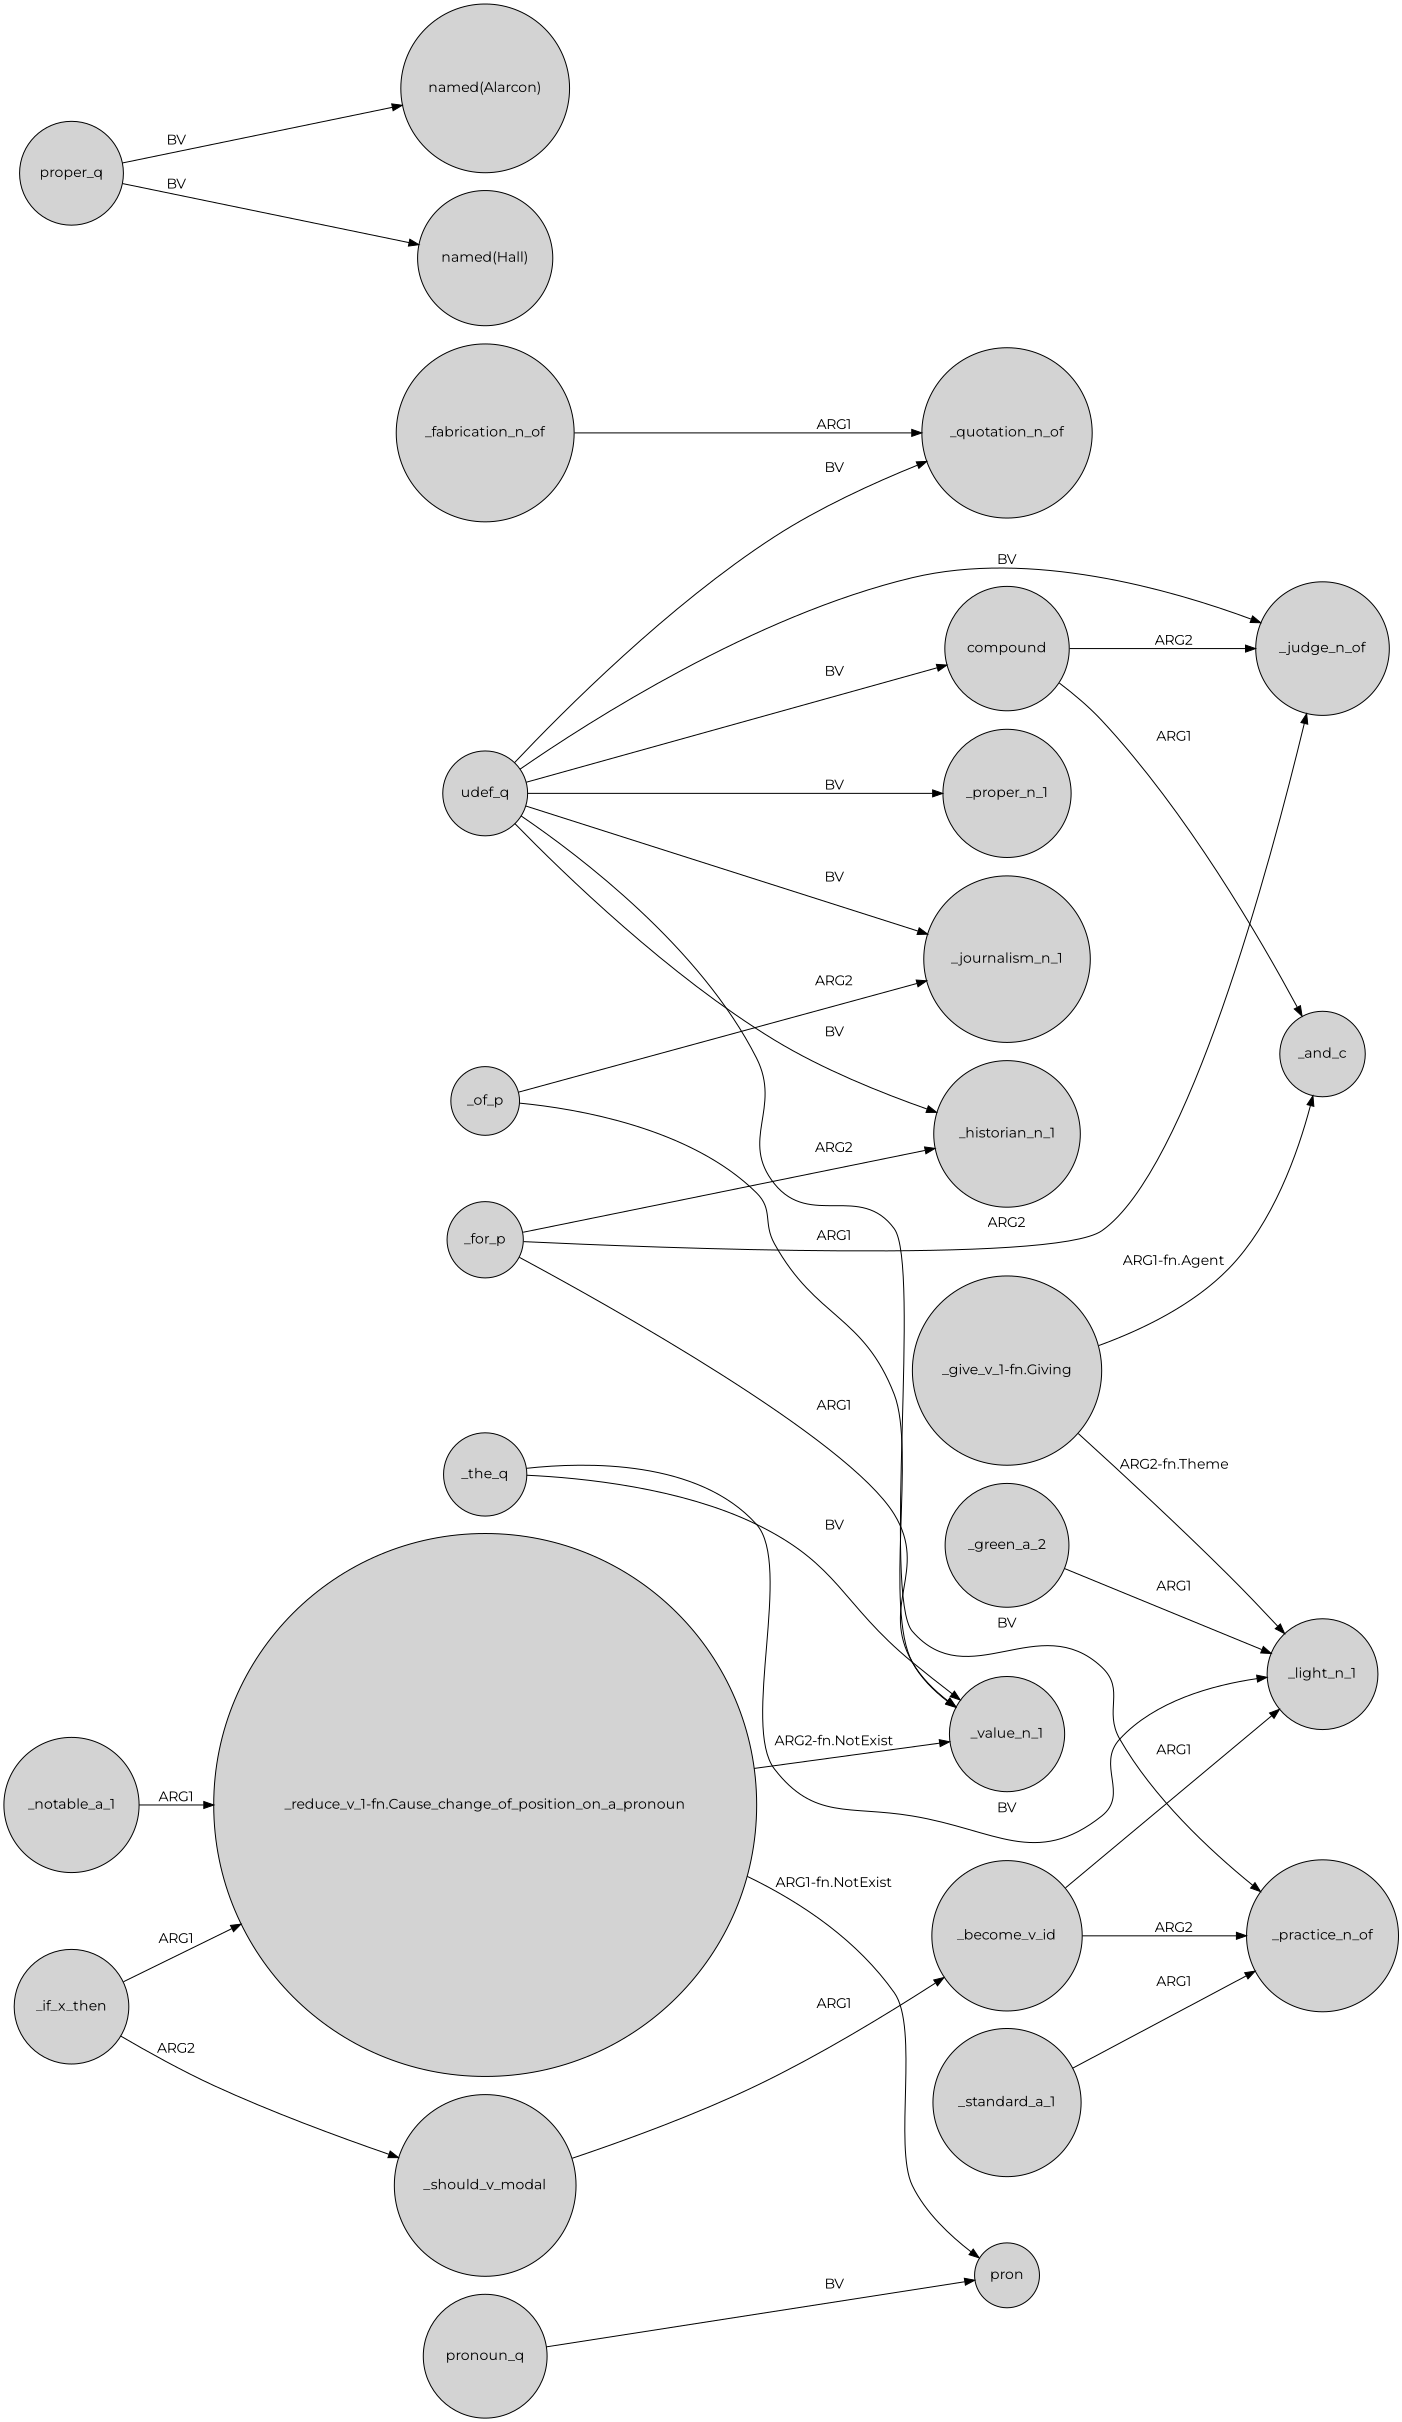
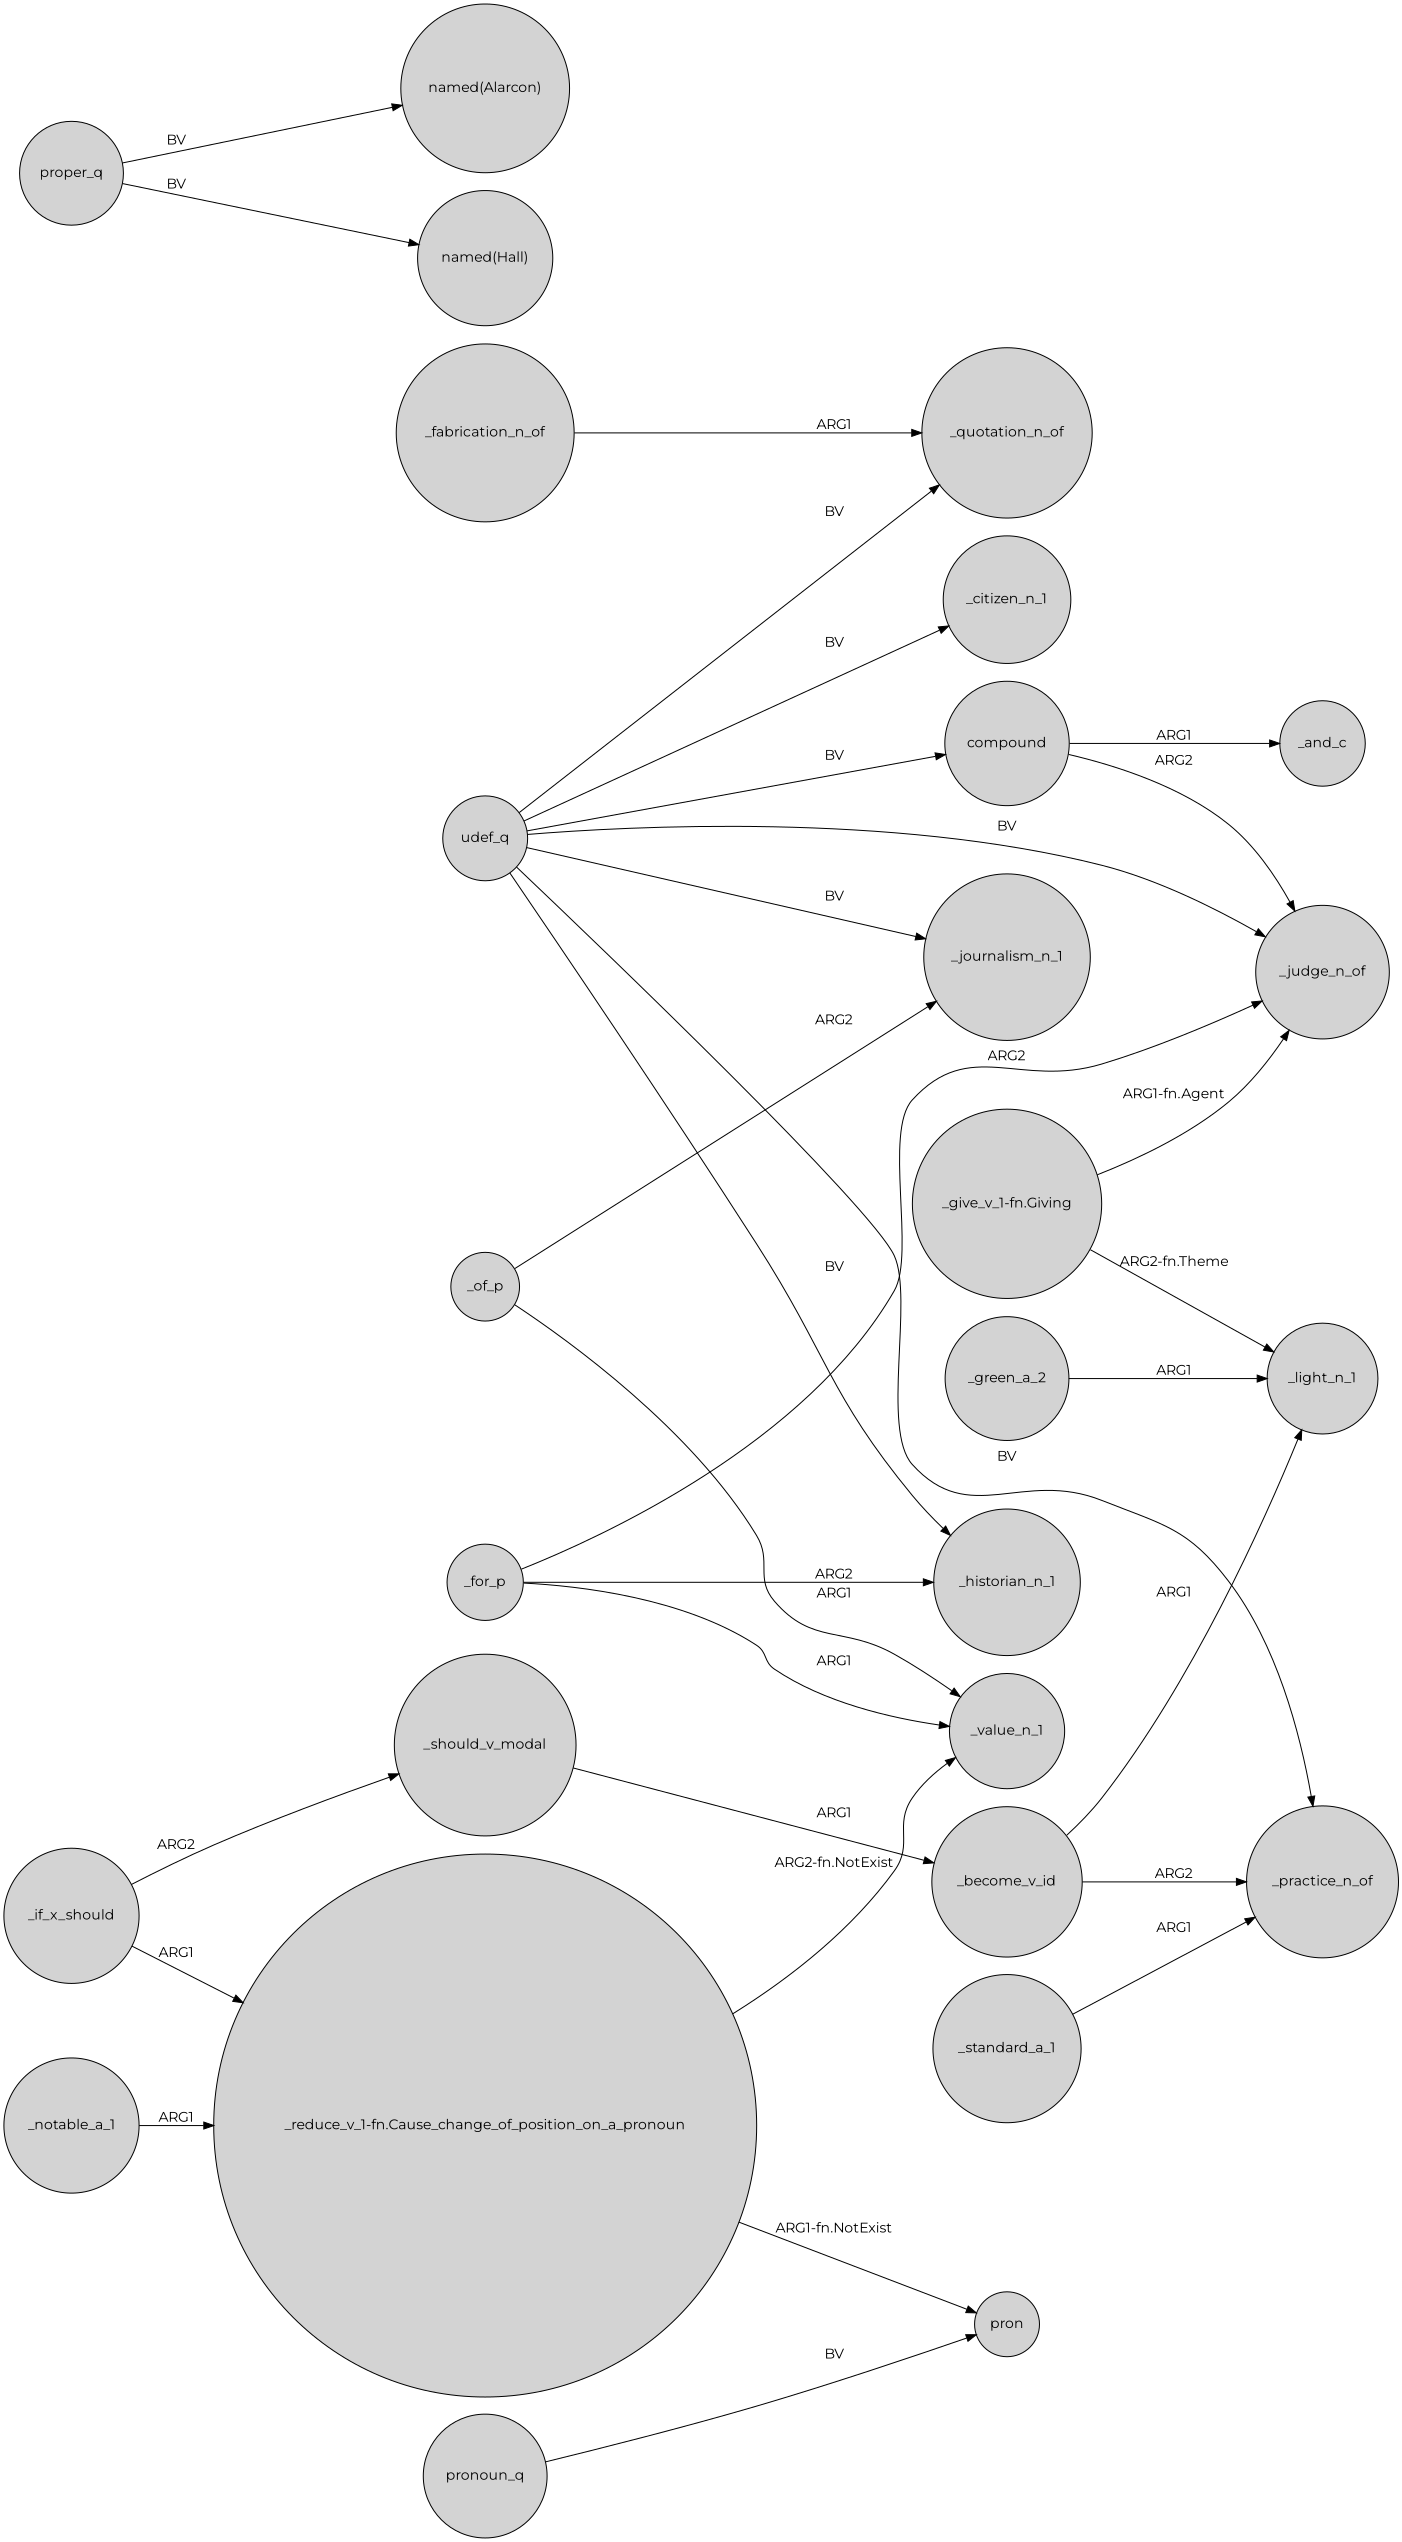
(1007, 793) -> (1007, 600)
(1239, 1257) -> (1202, 1122)
(485, 1474) -> none
(71, 2007) -> (71, 1916)
